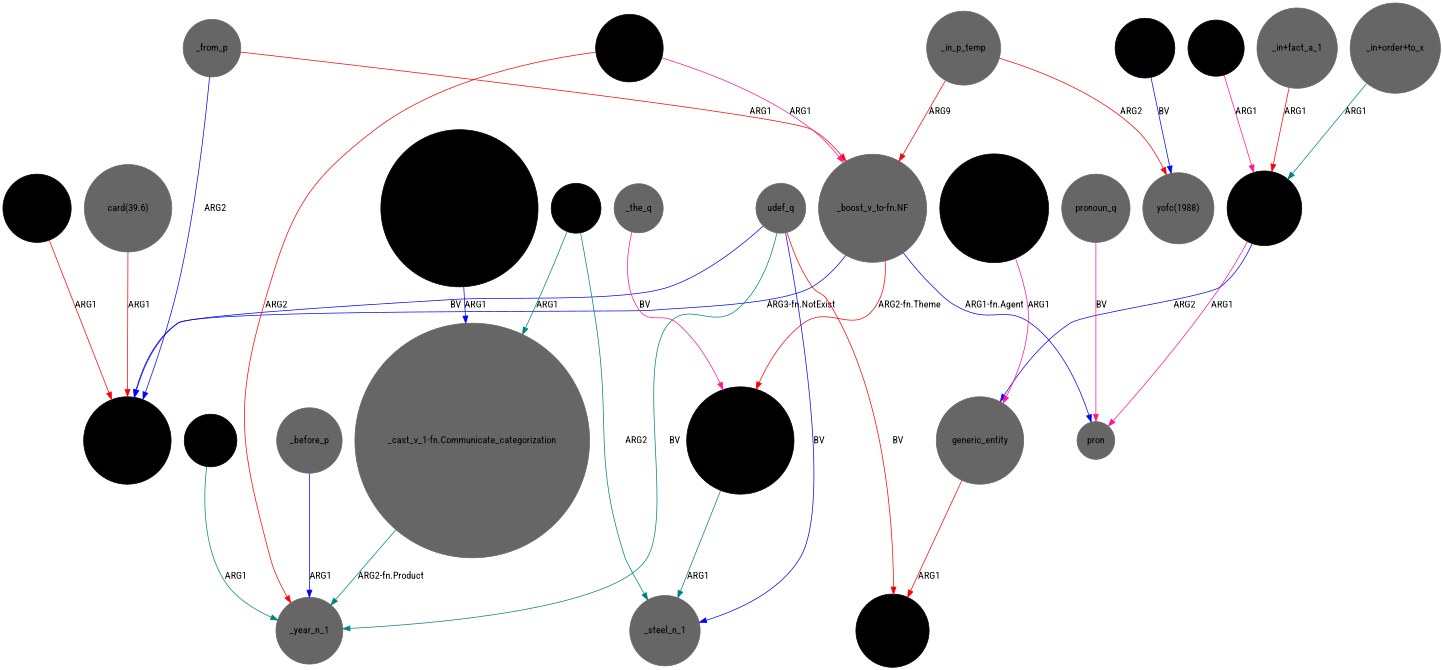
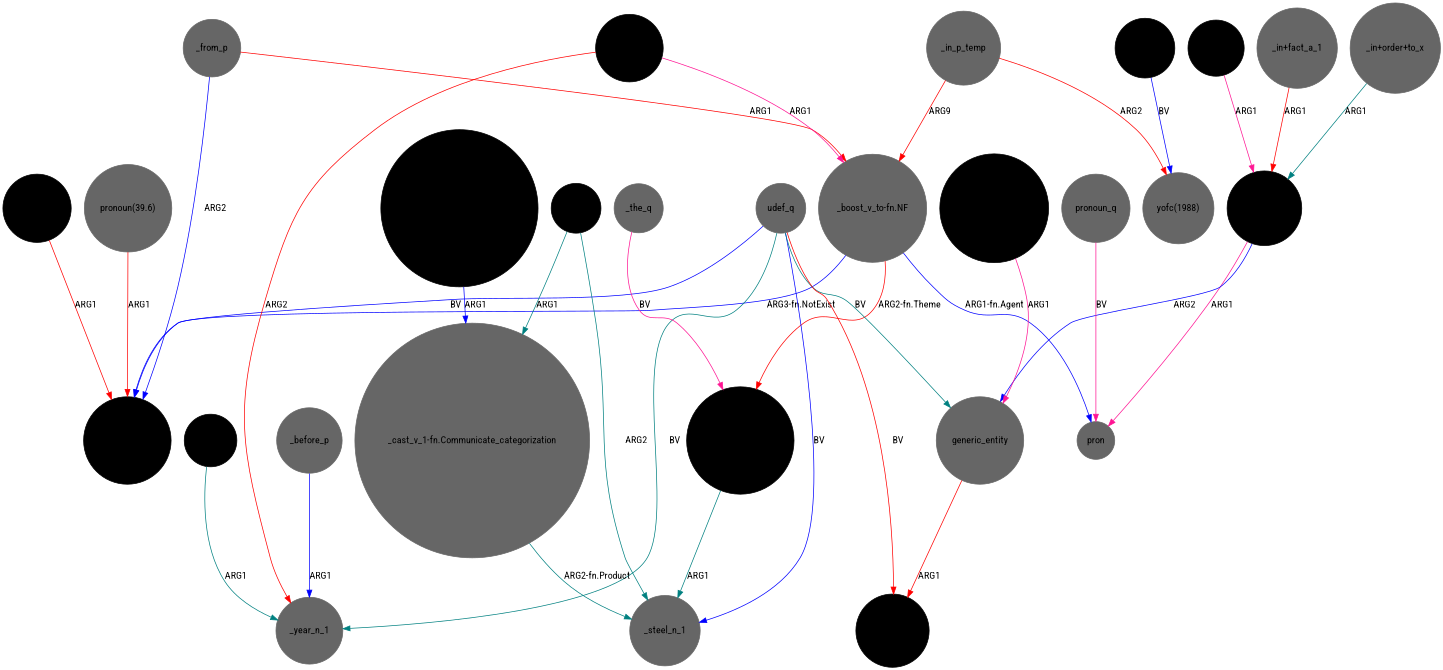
(128, 208) -> (128, 208)
none -> (858, 311)
(366, 565) -> (571, 587)
